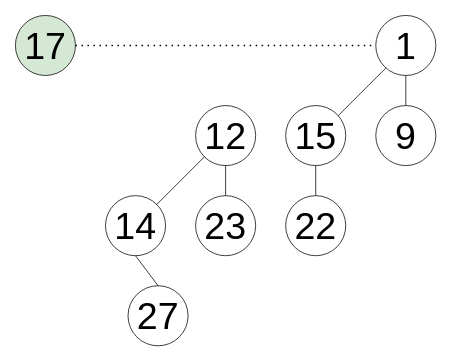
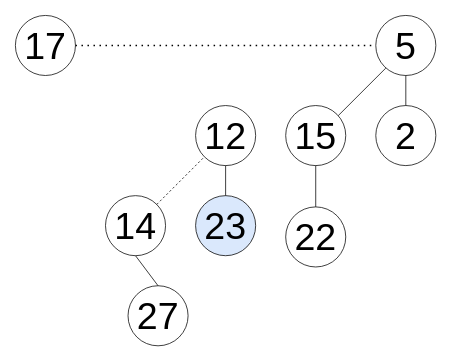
(45, 45) -> (45, 45)
(405, 45) -> (405, 45)
(405, 135) -> (405, 135)
(180, 181) -> (180, 181)
(225, 225) -> (225, 225)
(315, 225) -> (315, 237)
